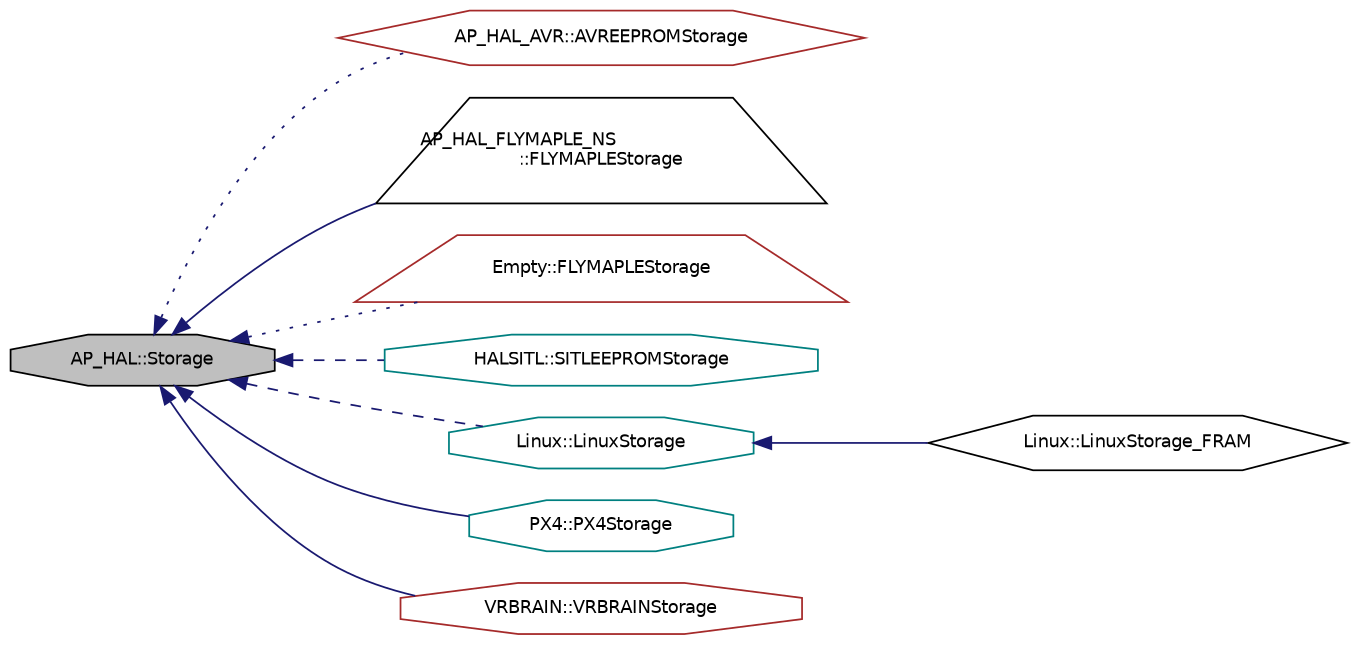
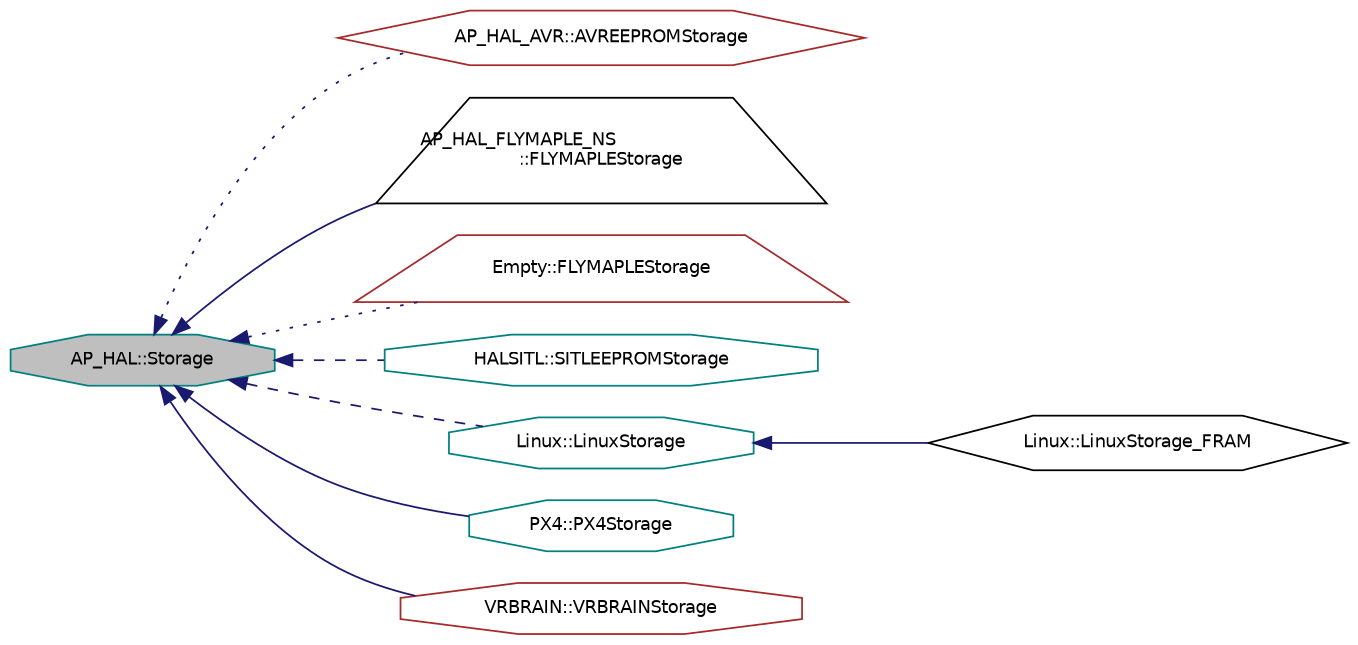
(143, 360) -> (143, 360)
